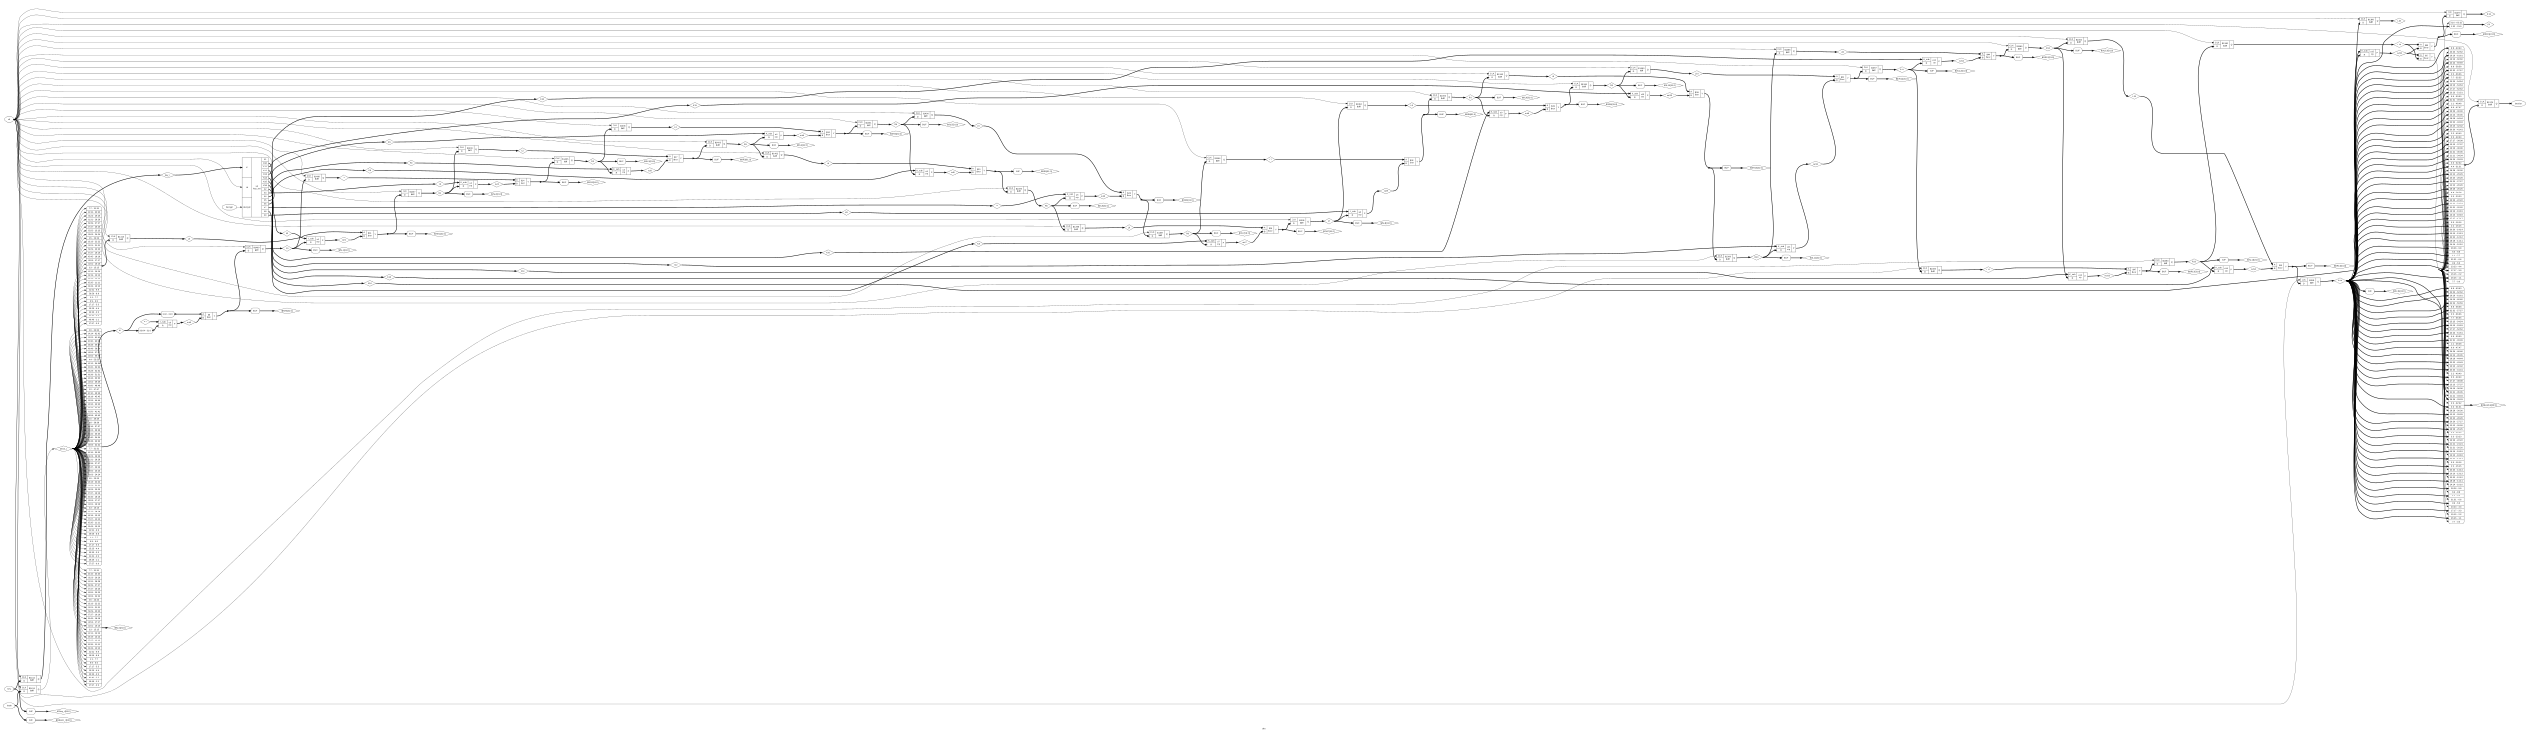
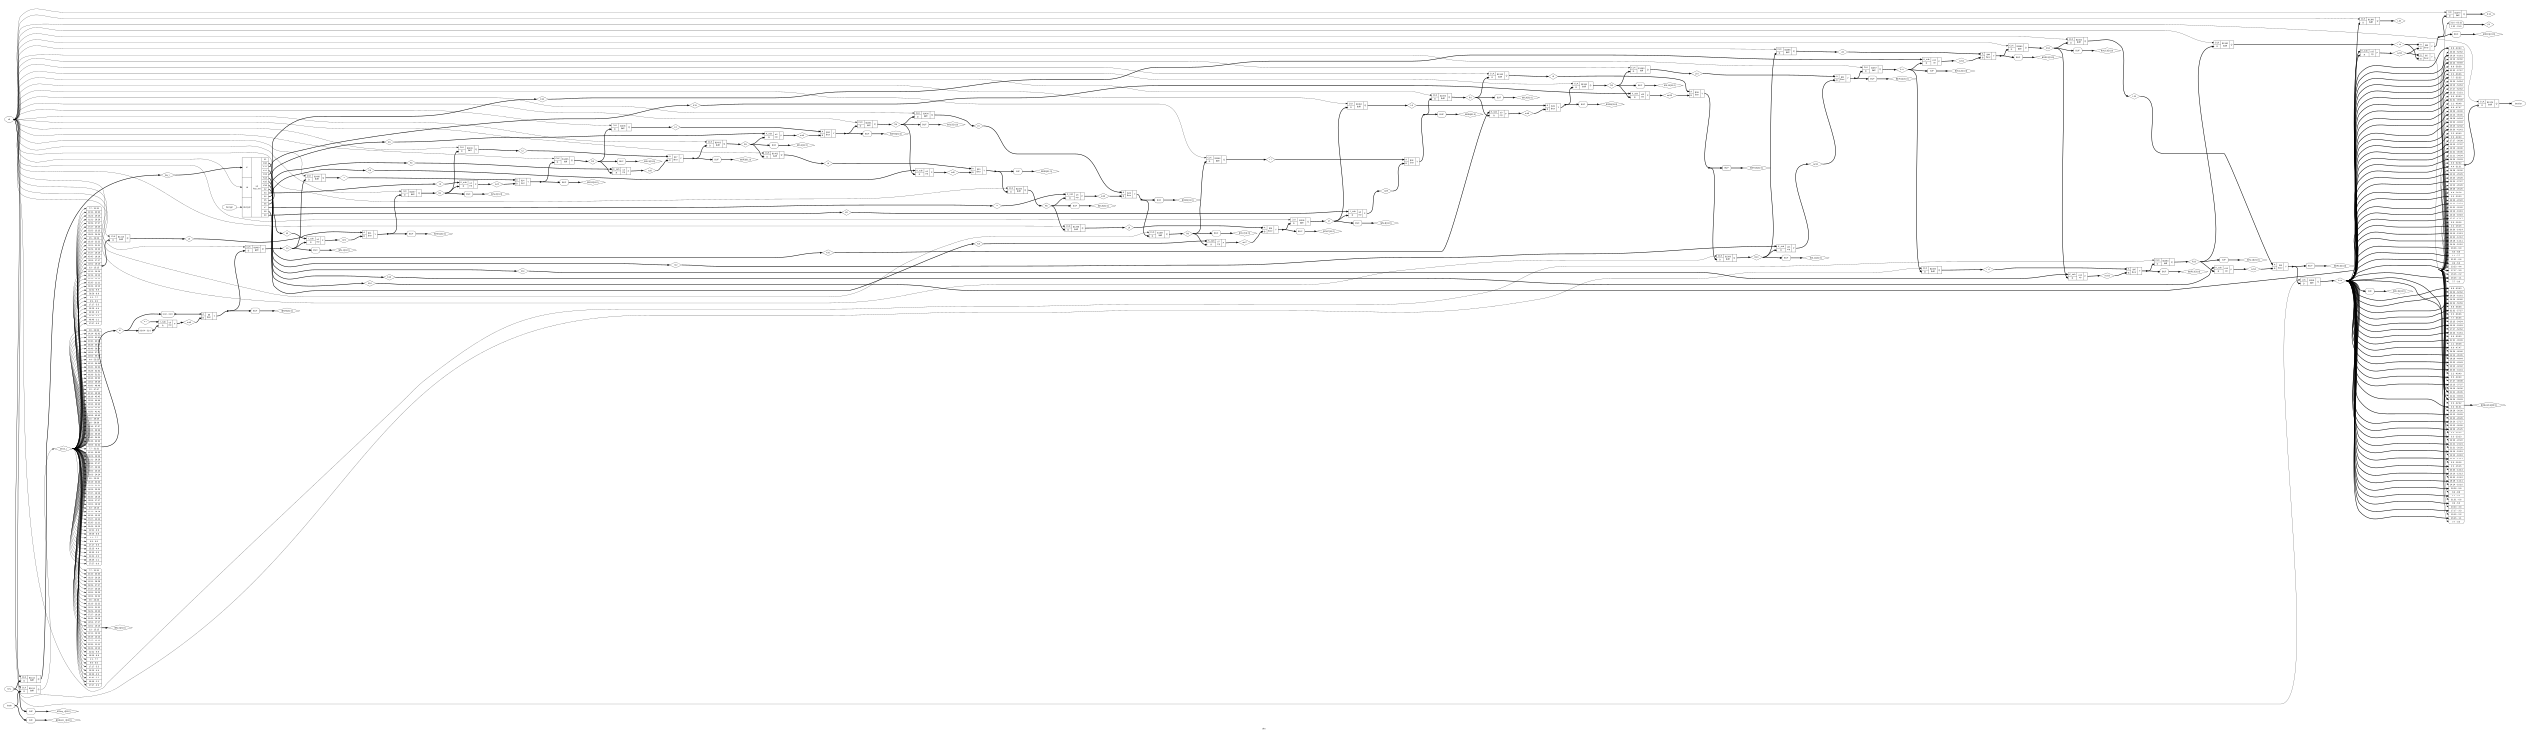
(2358, 74) -> none
